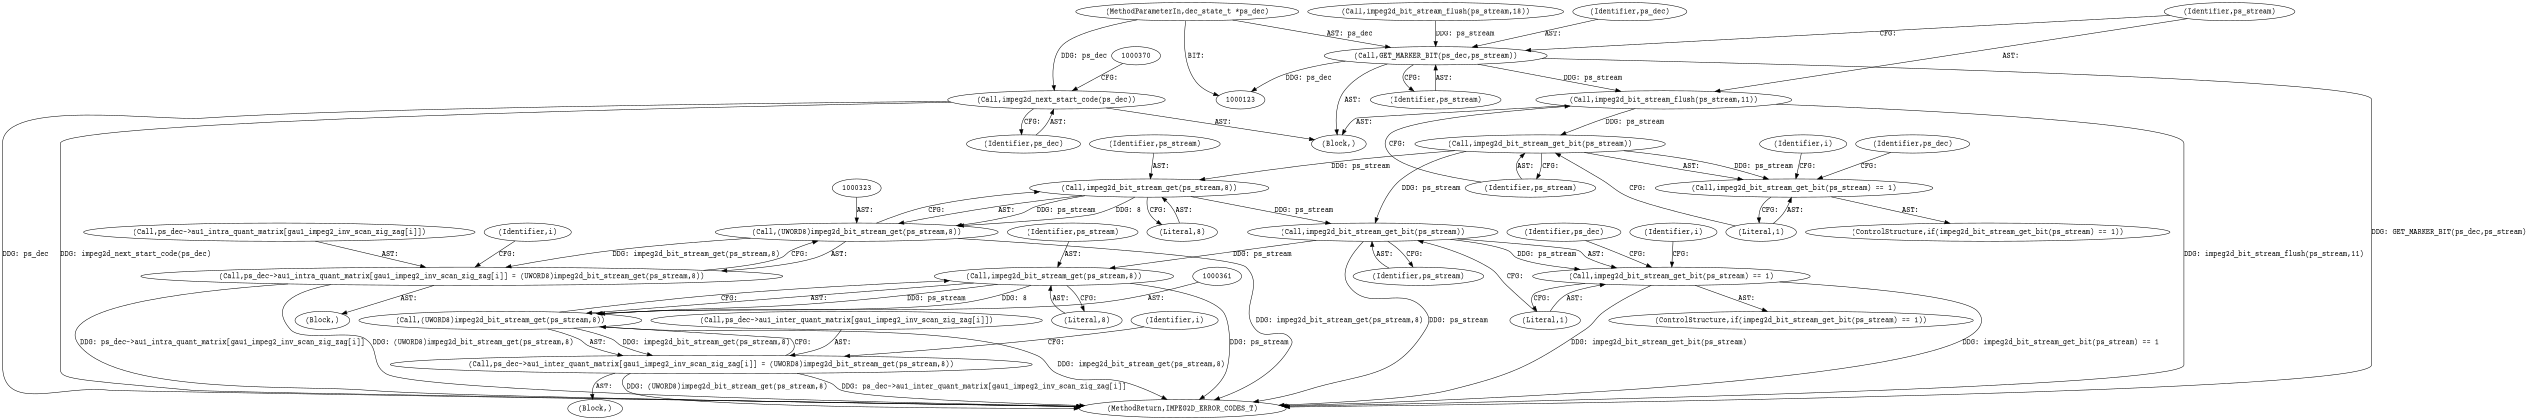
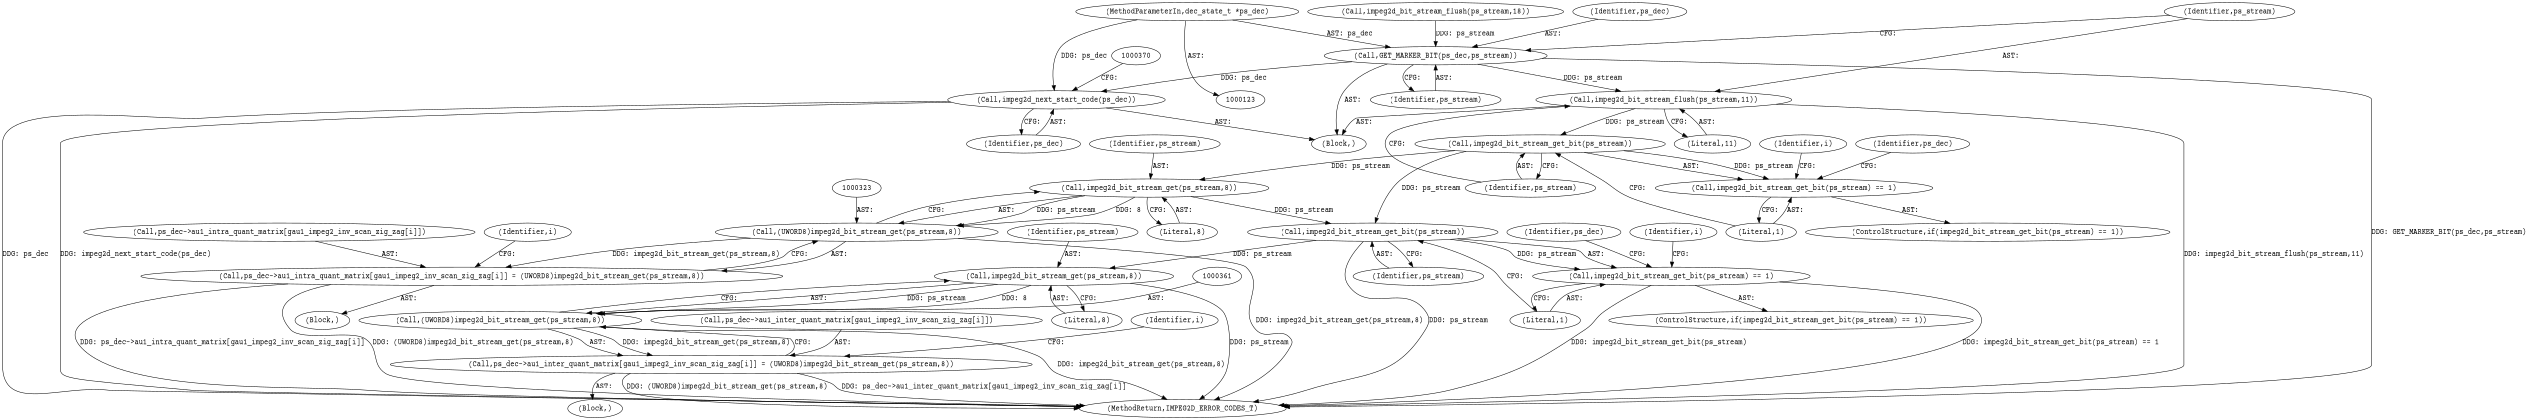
(1198, 56) -> (1198, 56)
(1299, 70) -> (1229, 73)
none -> (1712, 144)
